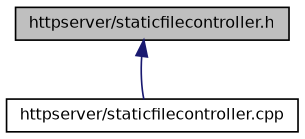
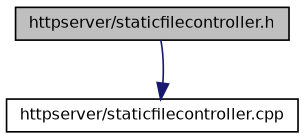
(141, 78) -> (163, 62)
